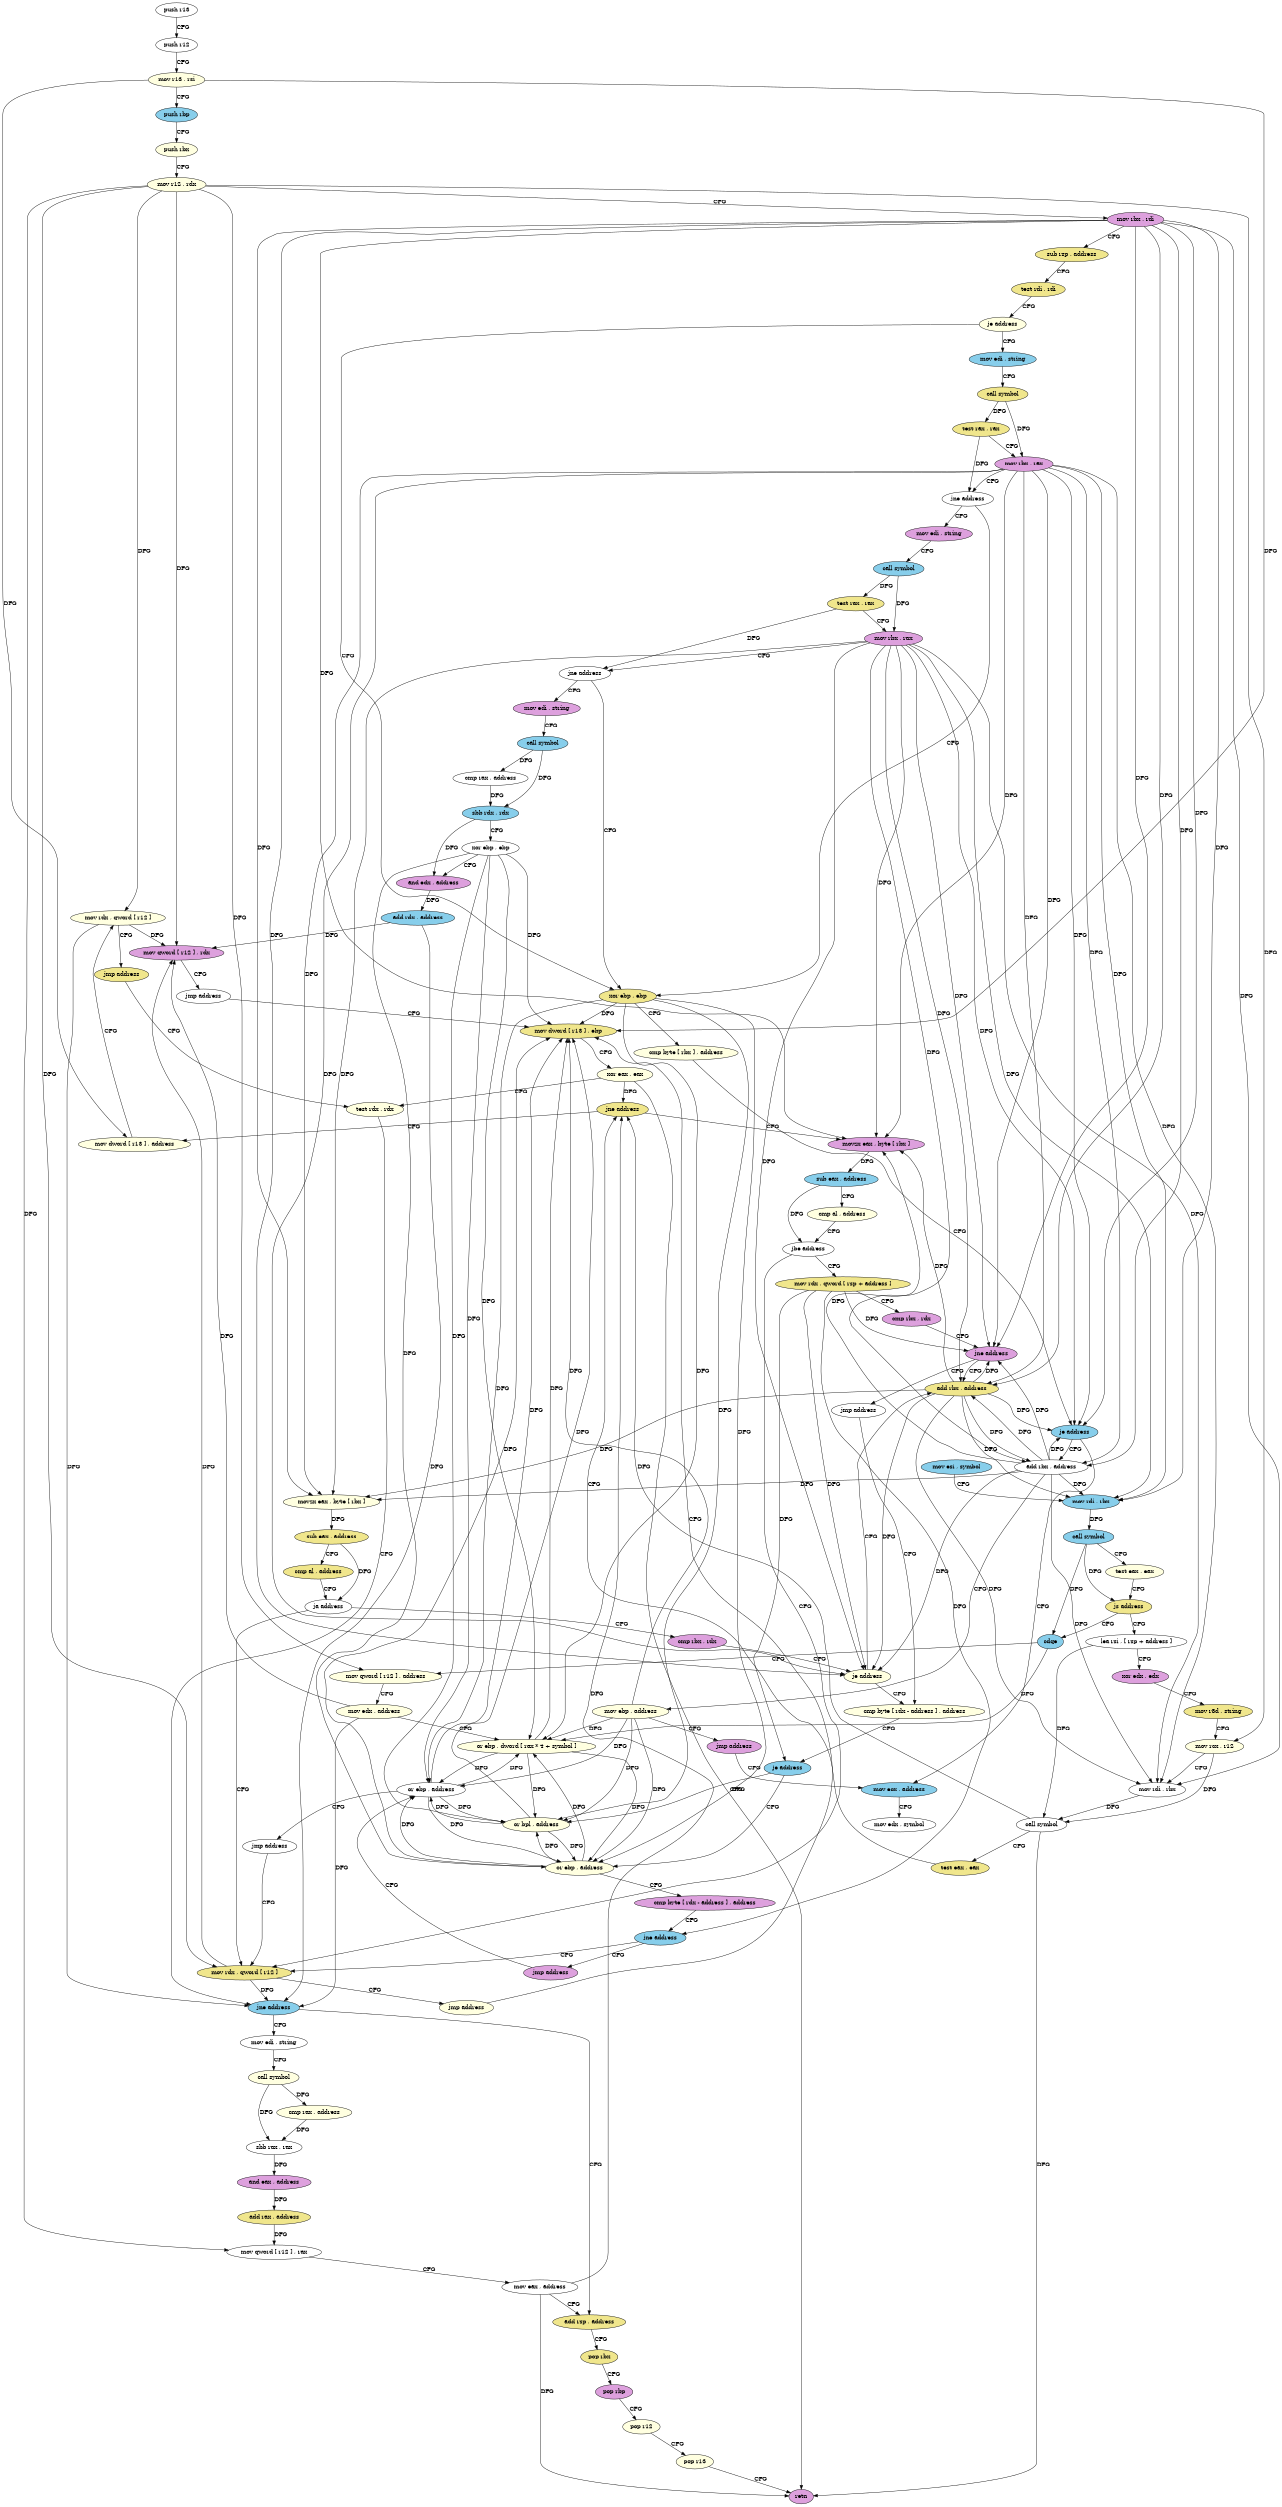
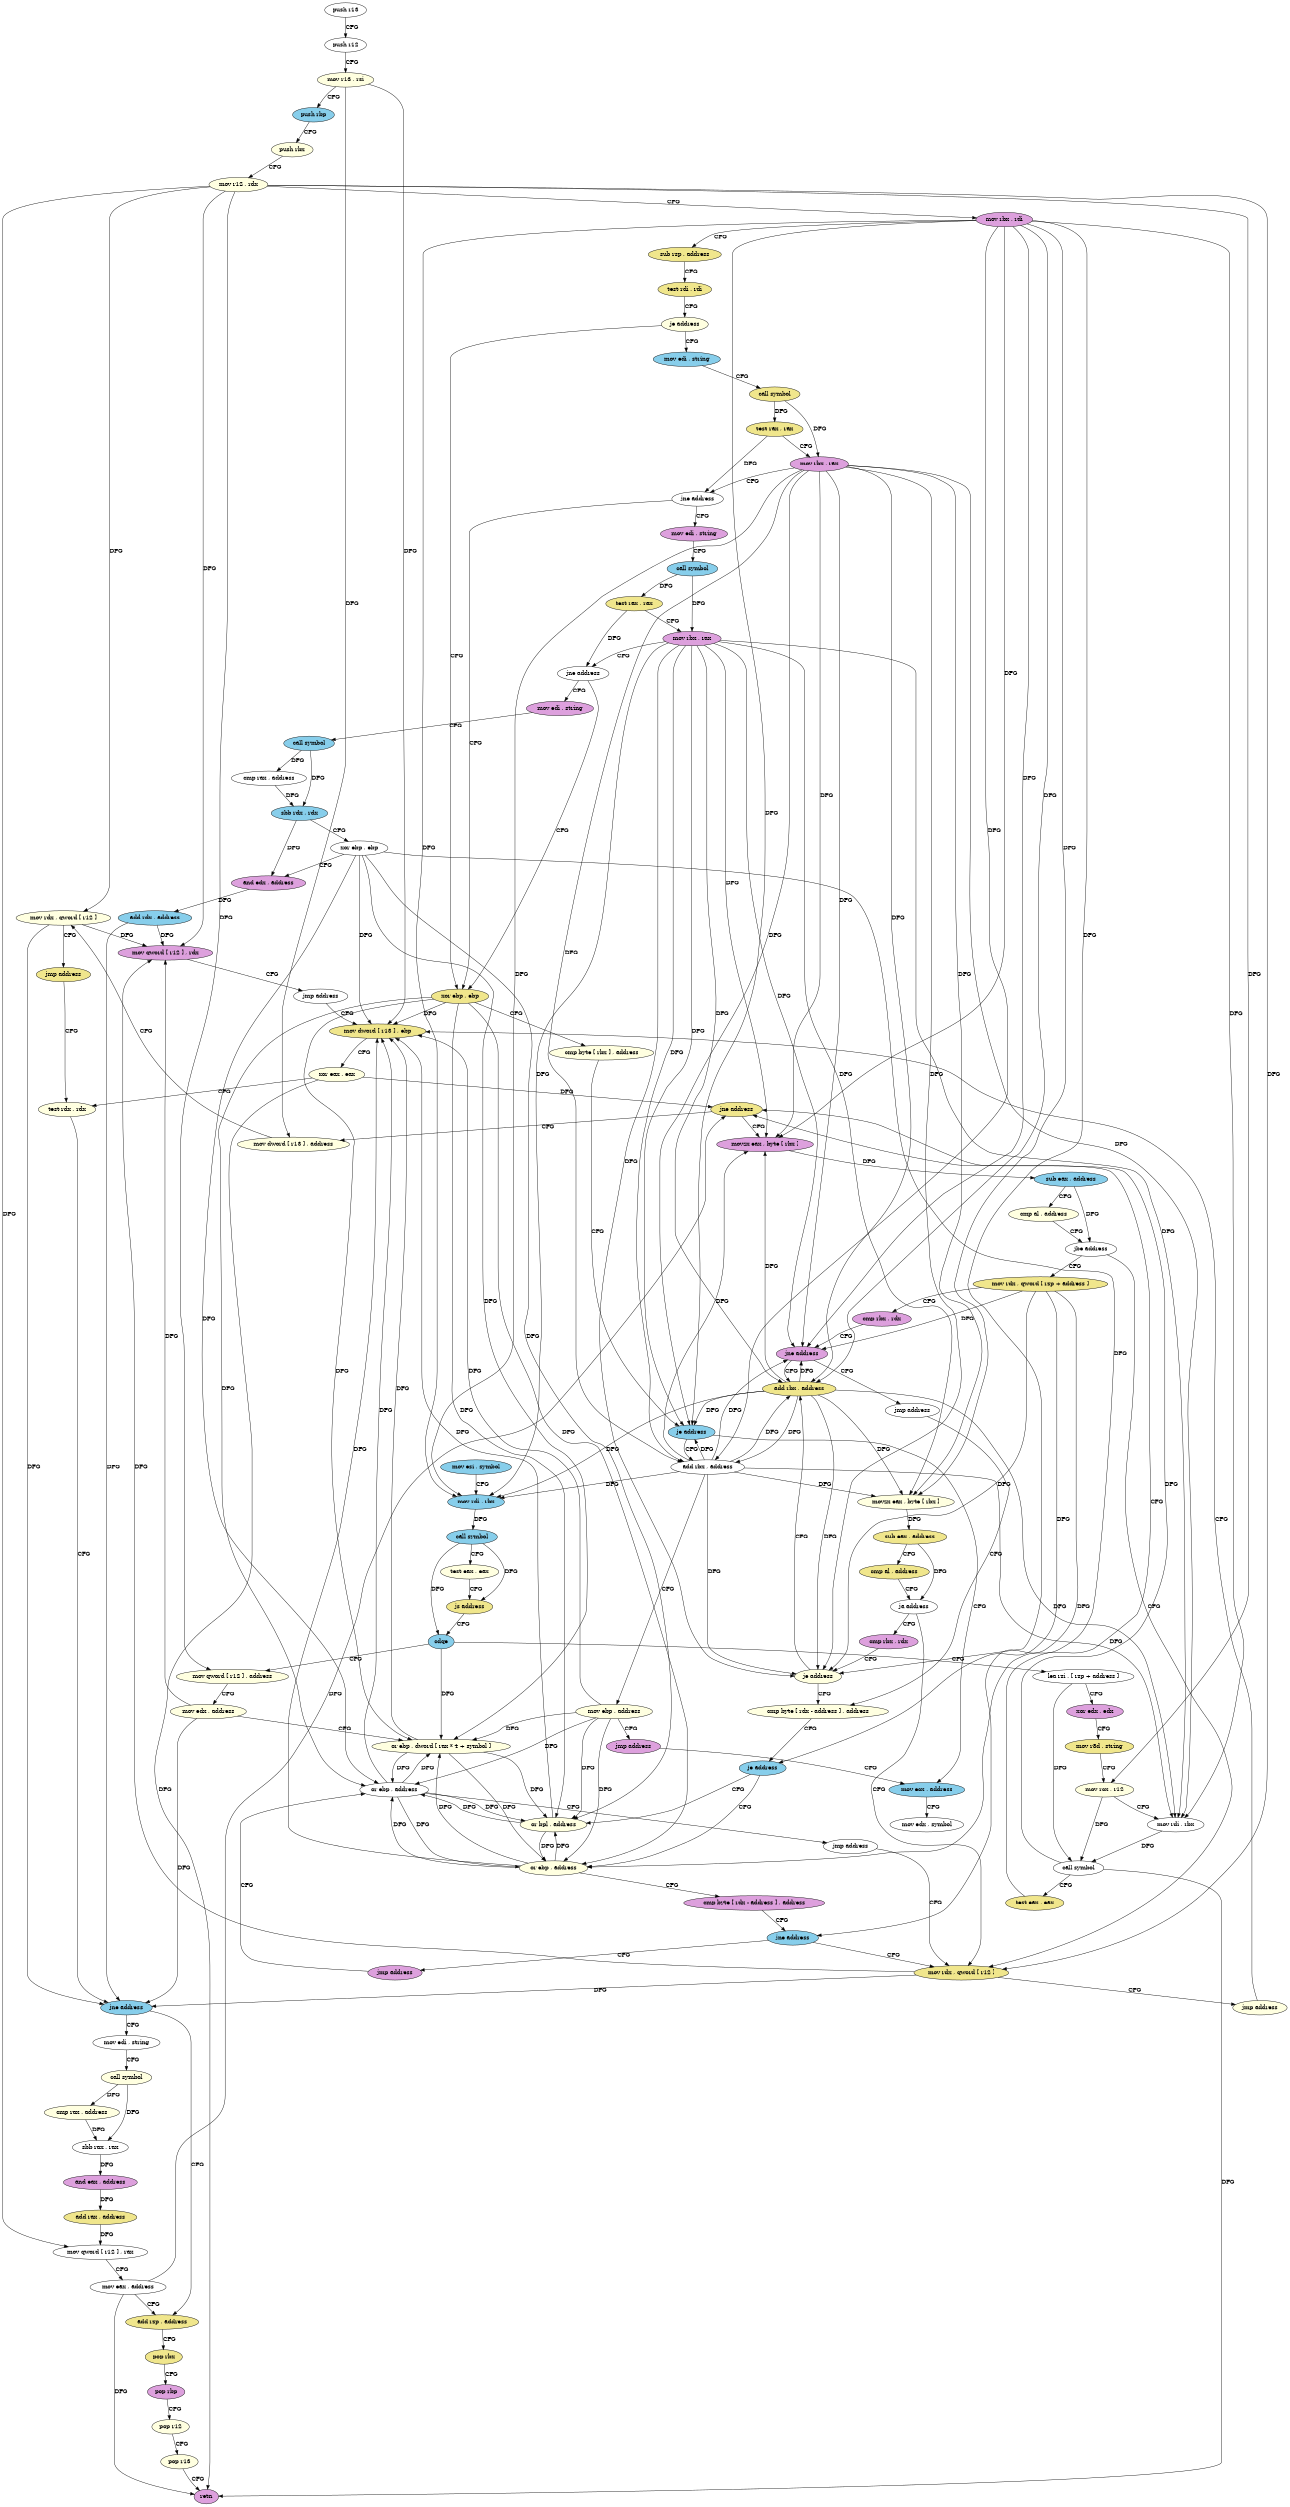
(1132, 1622) -> (748, 1649)
